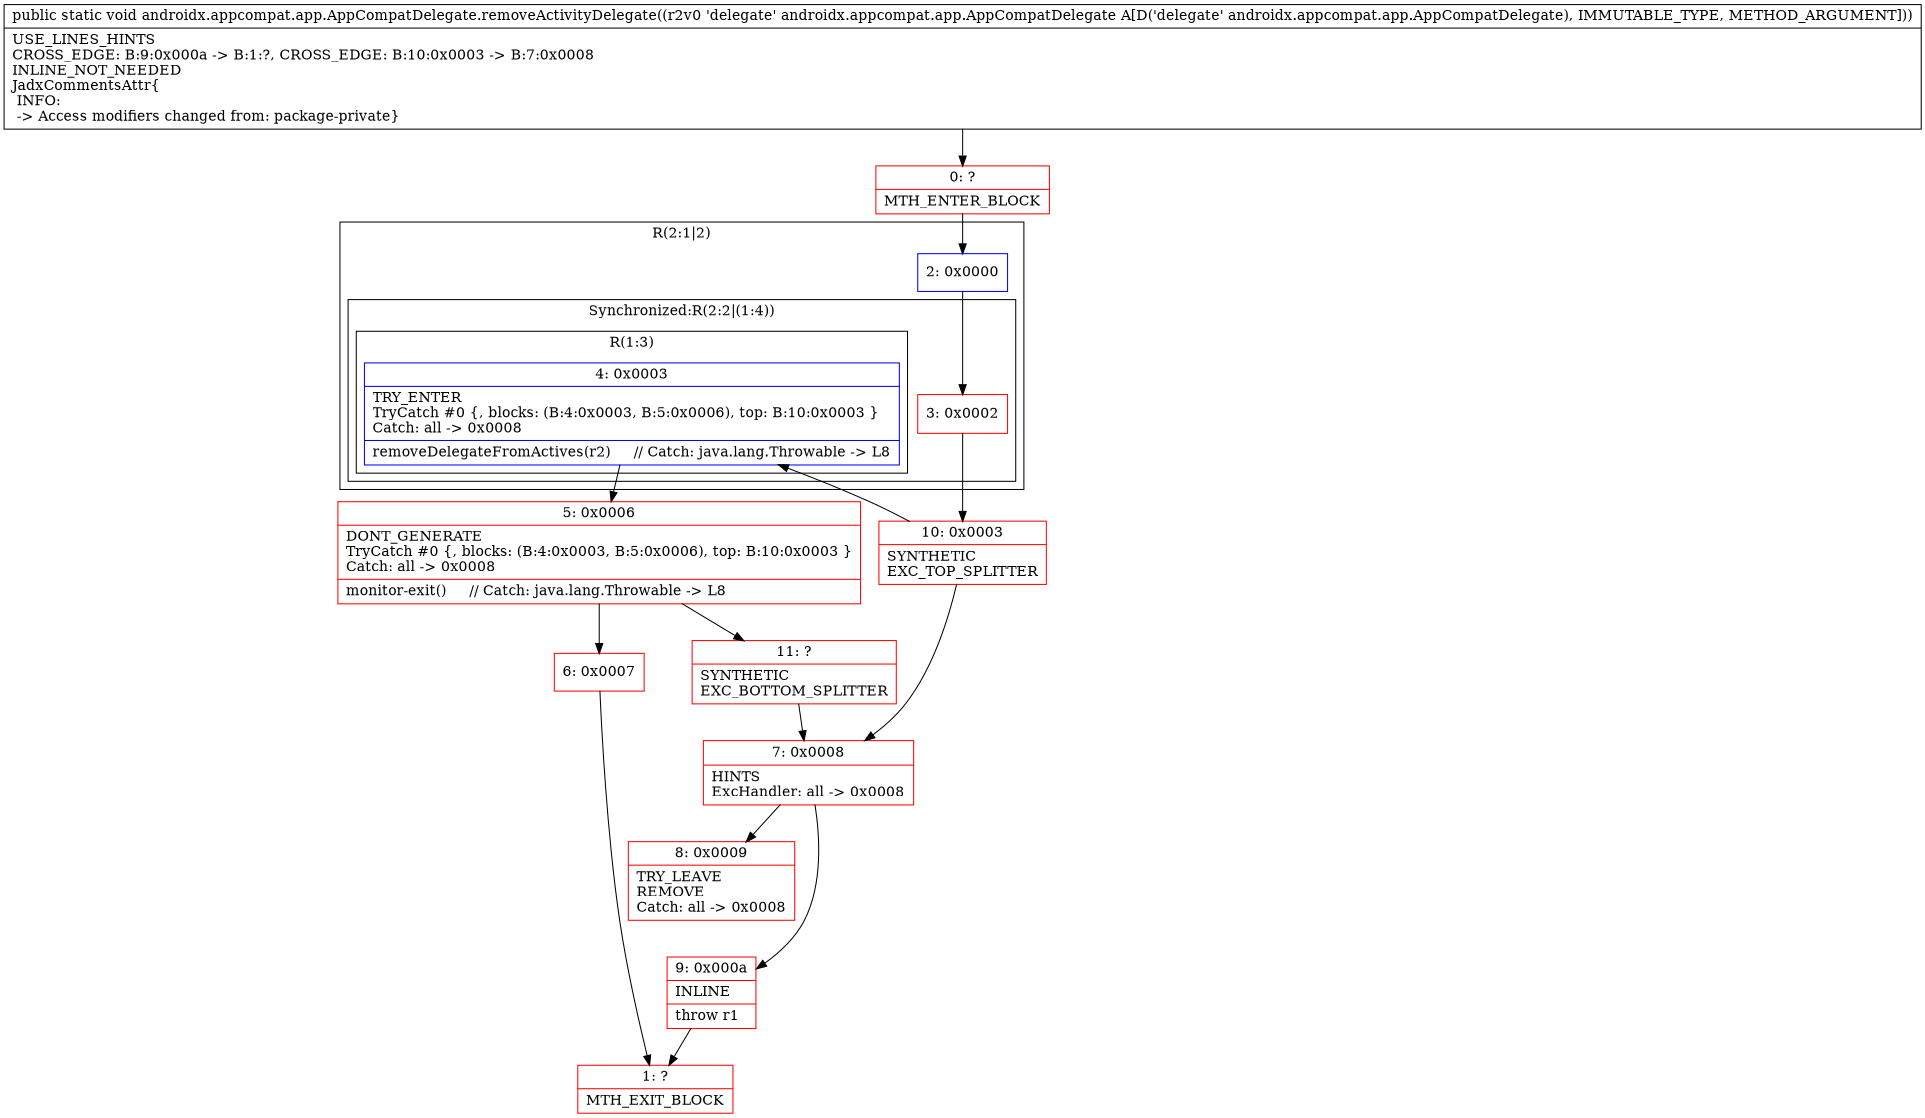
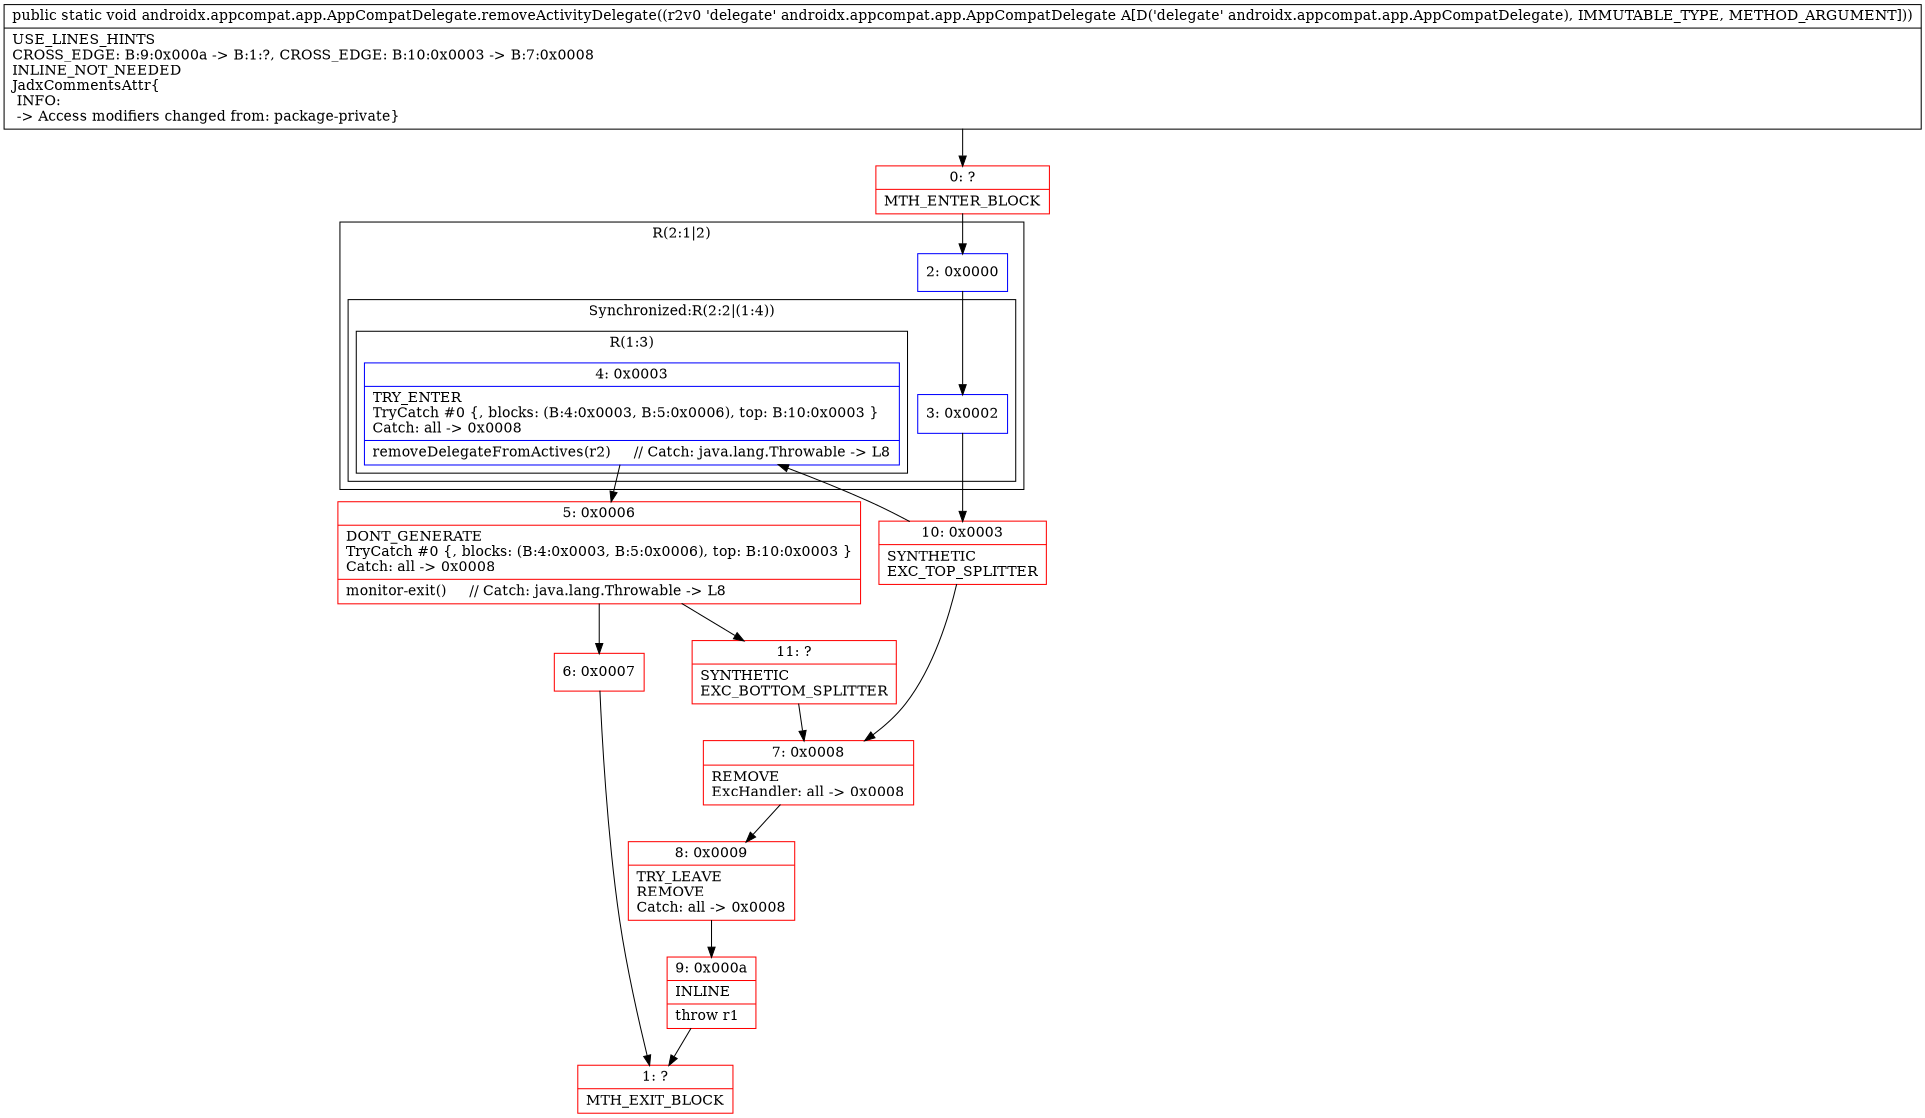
(963, 414) -> (963, 414)
(737, 777) -> (746, 777)
(814, 892) -> (712, 934)
